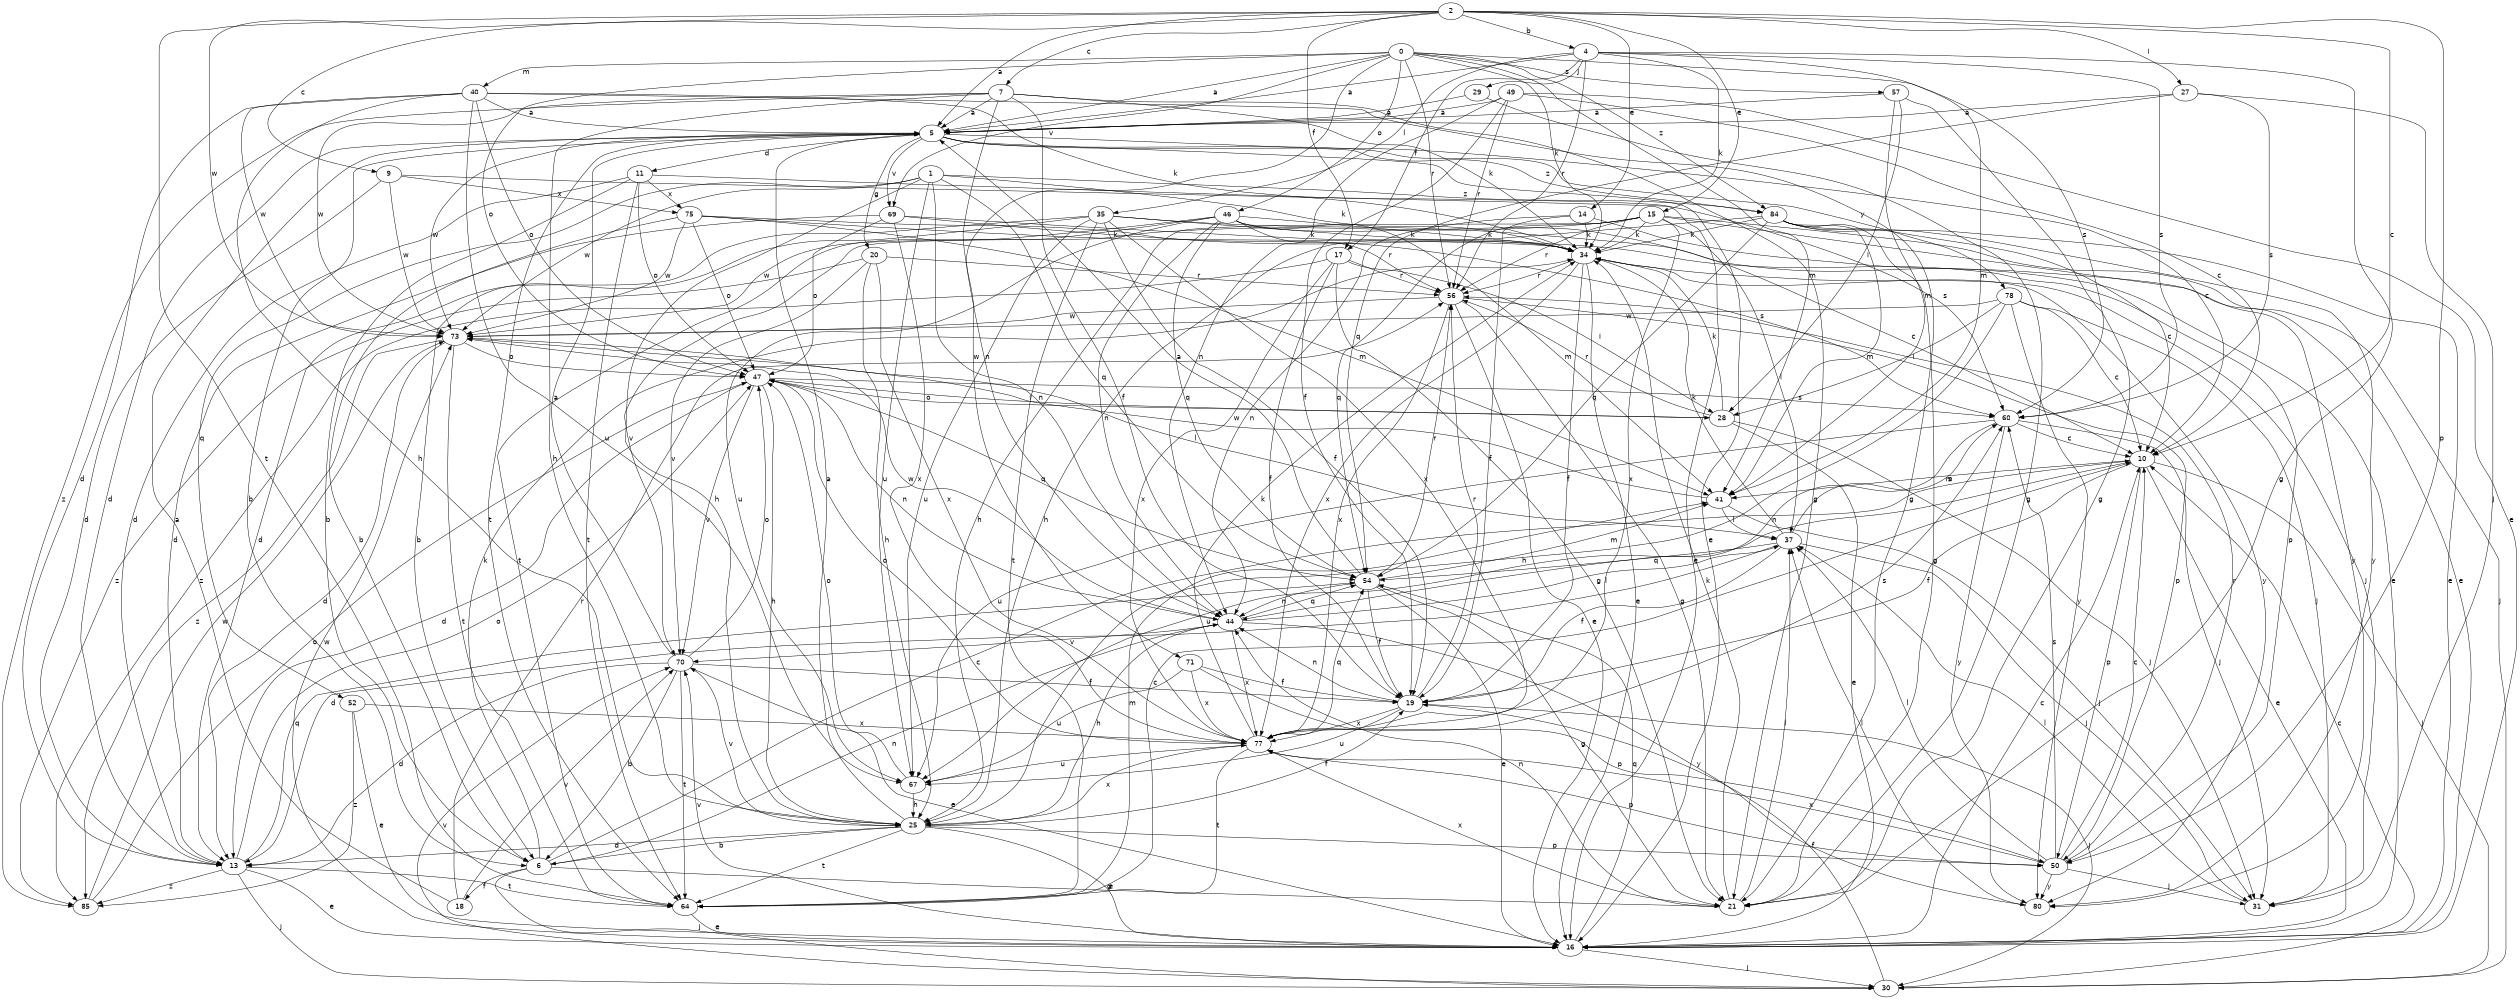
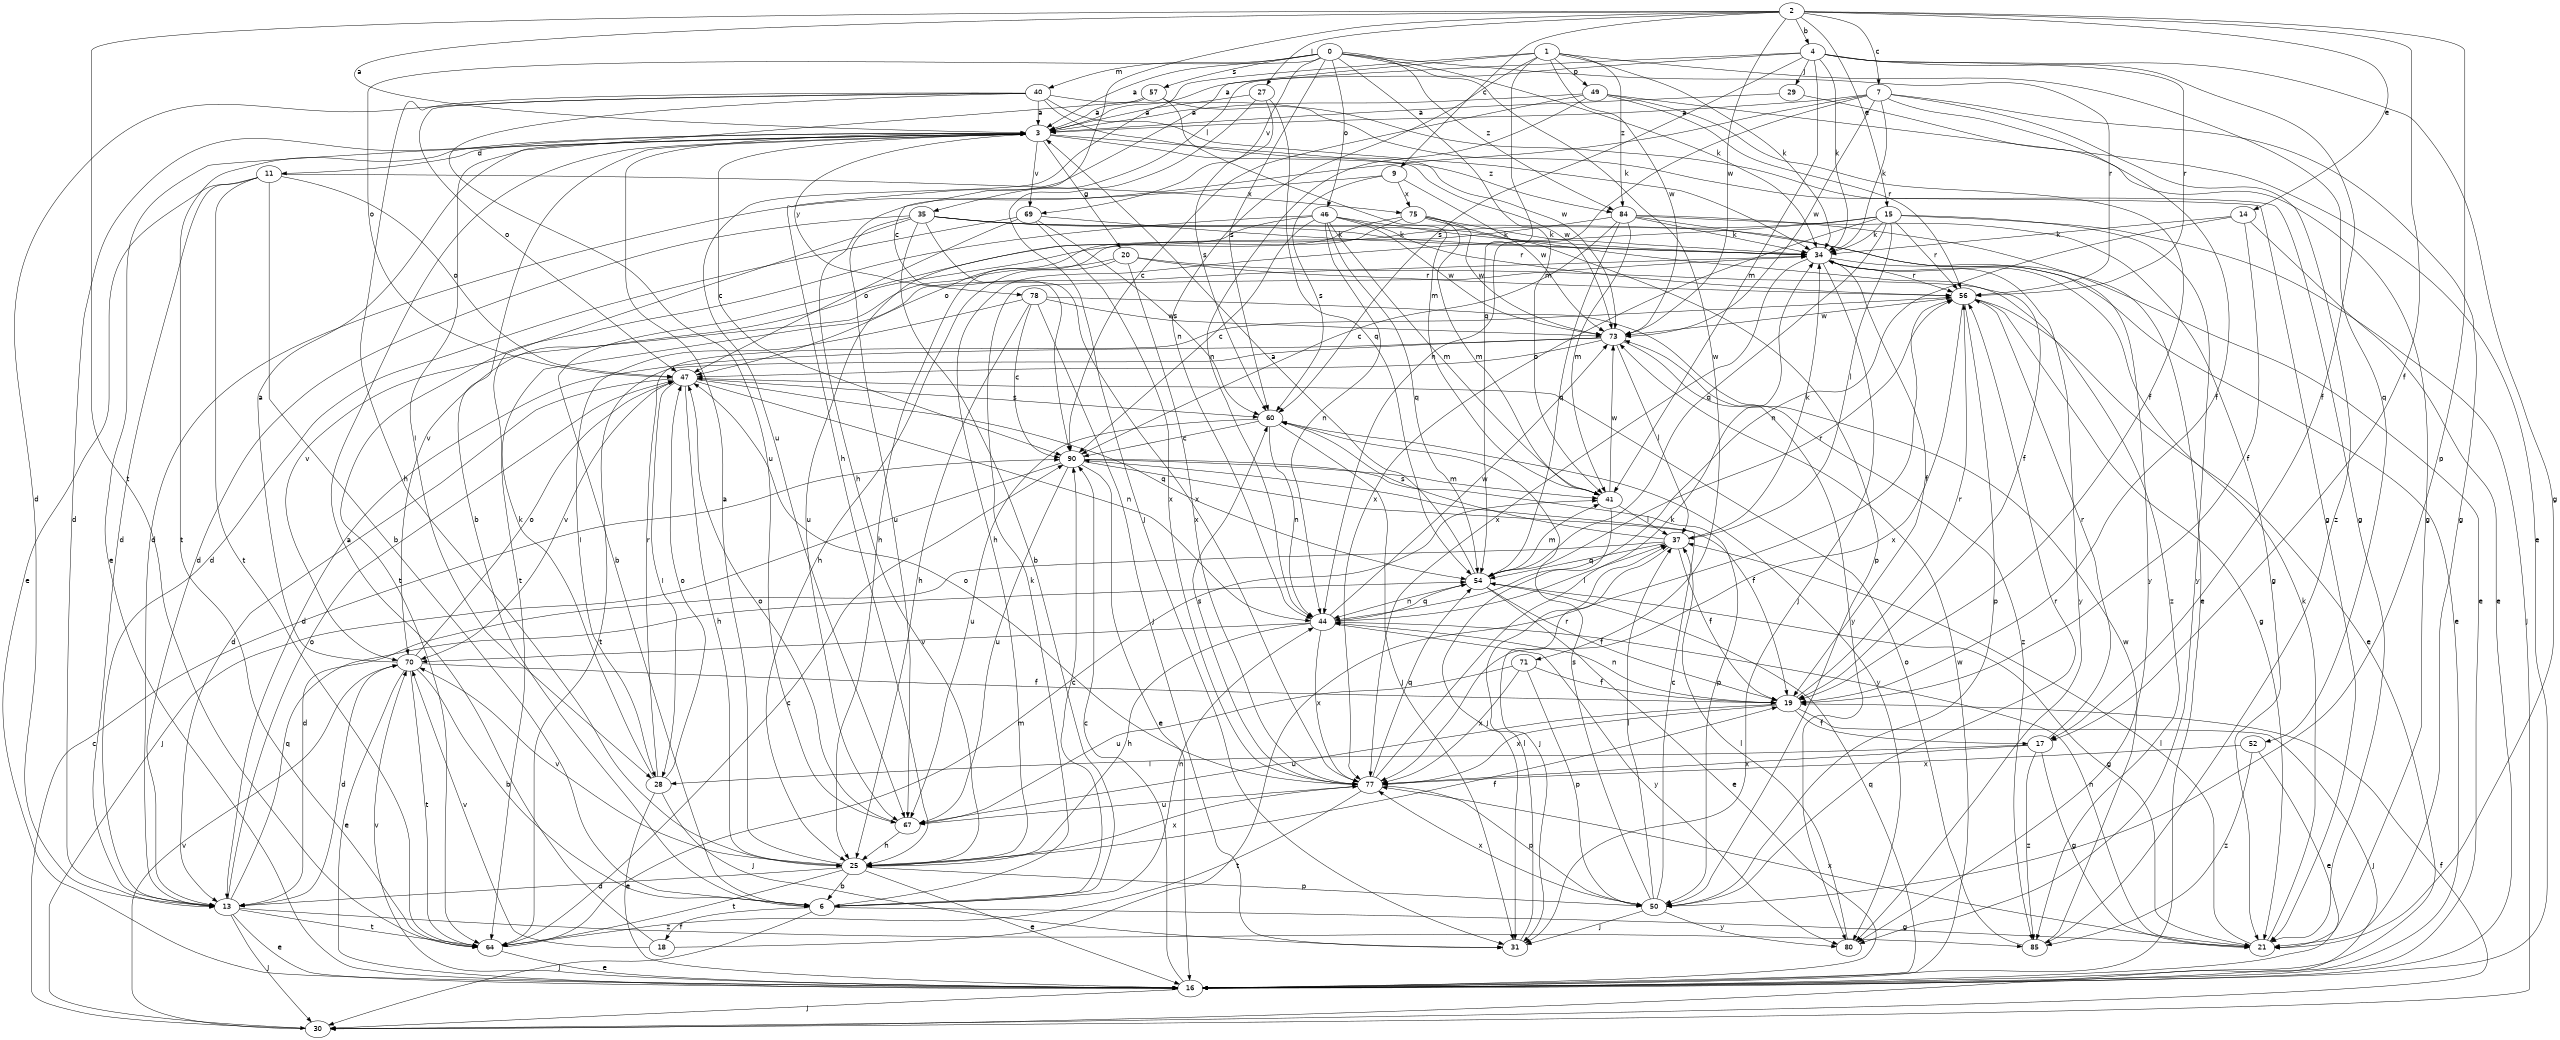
none -> (1563, 66)
(932, 133) -> (1038, 133)
(2142, 459) -> (1072, 459)
(1270, 496) -> (1906, 740)
